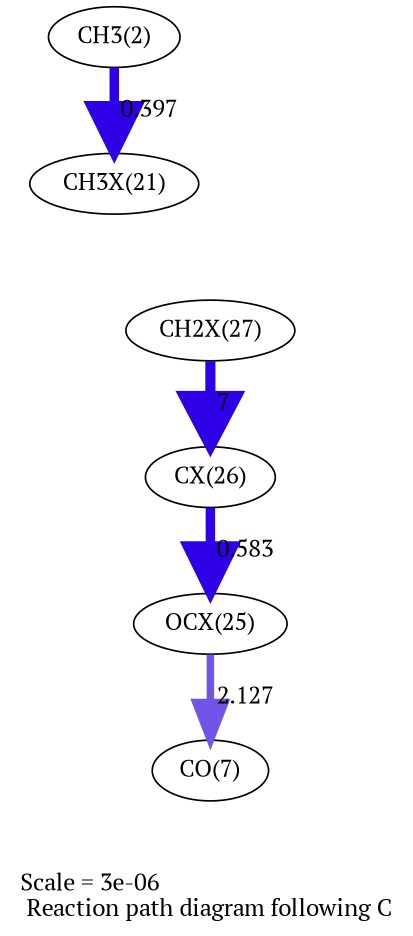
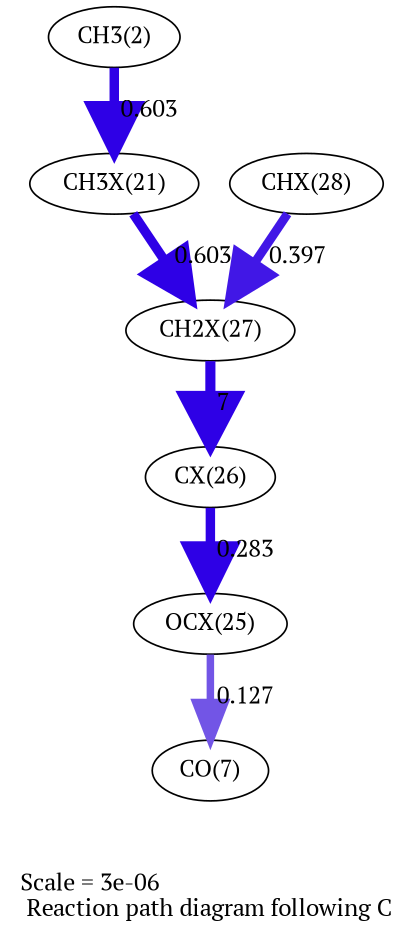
(146, 110) -> (146, 110)
none -> (306, 184)
none -> (149, 237)
(242, 551) -> (242, 551)
(242, 697) -> (242, 697)
